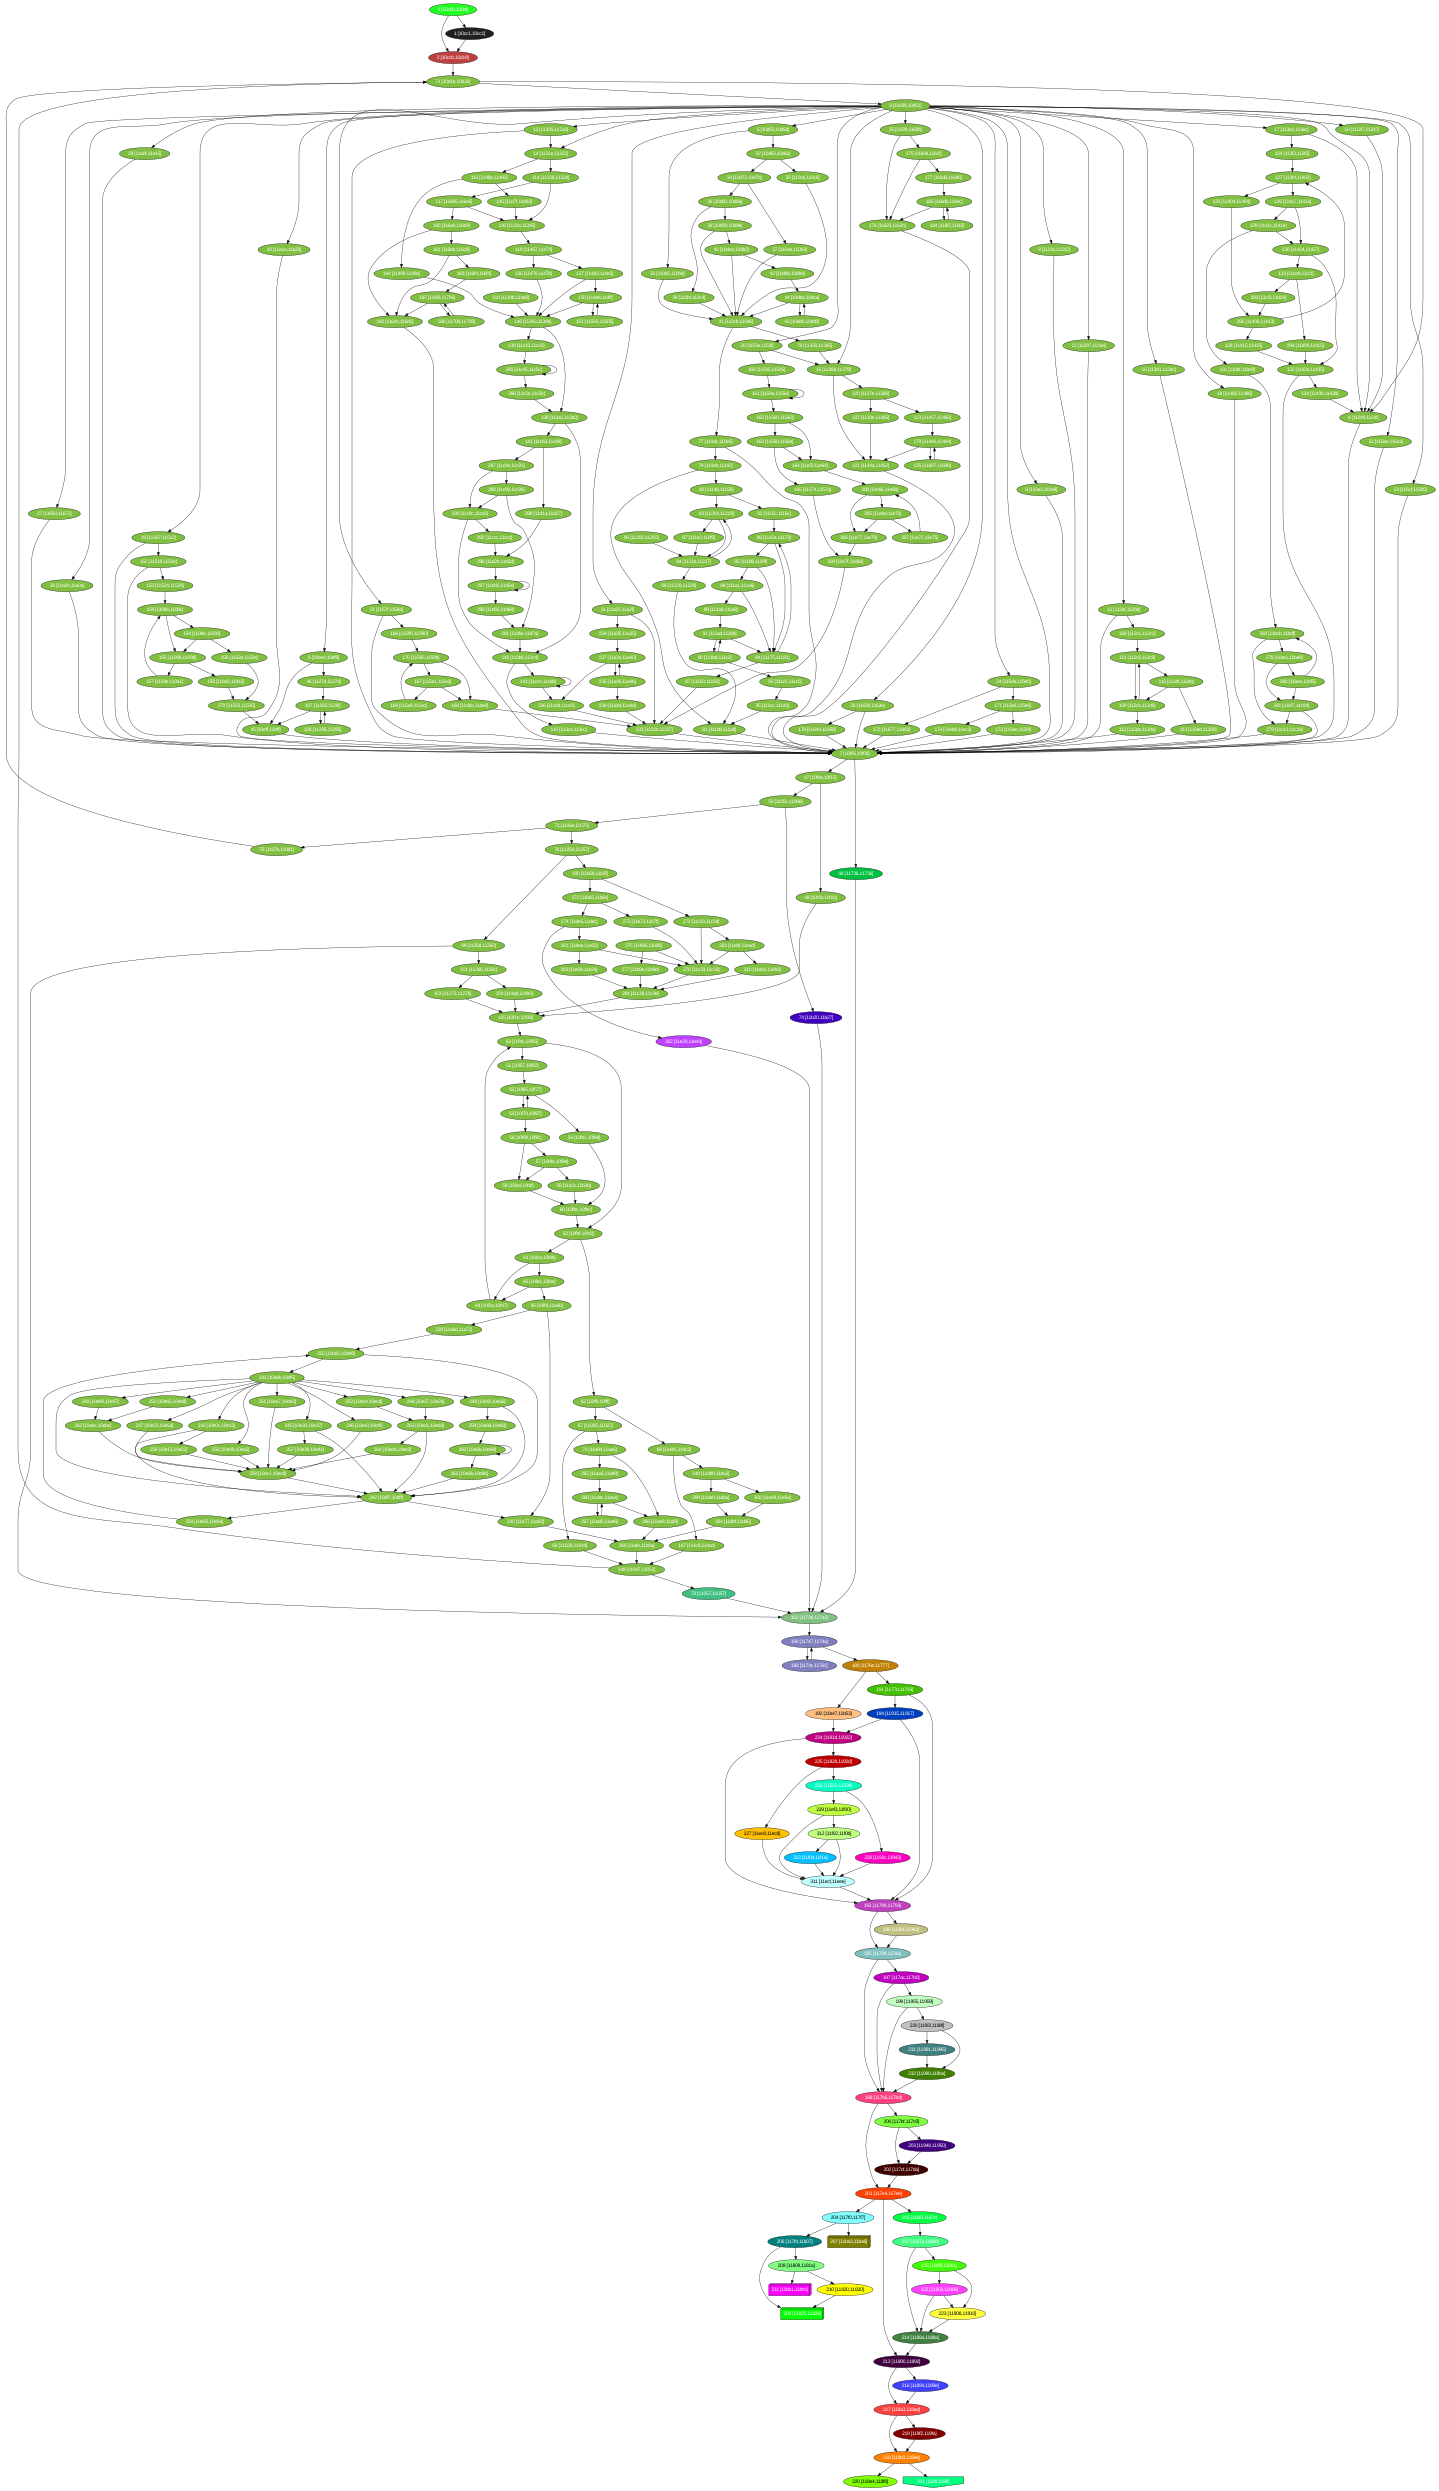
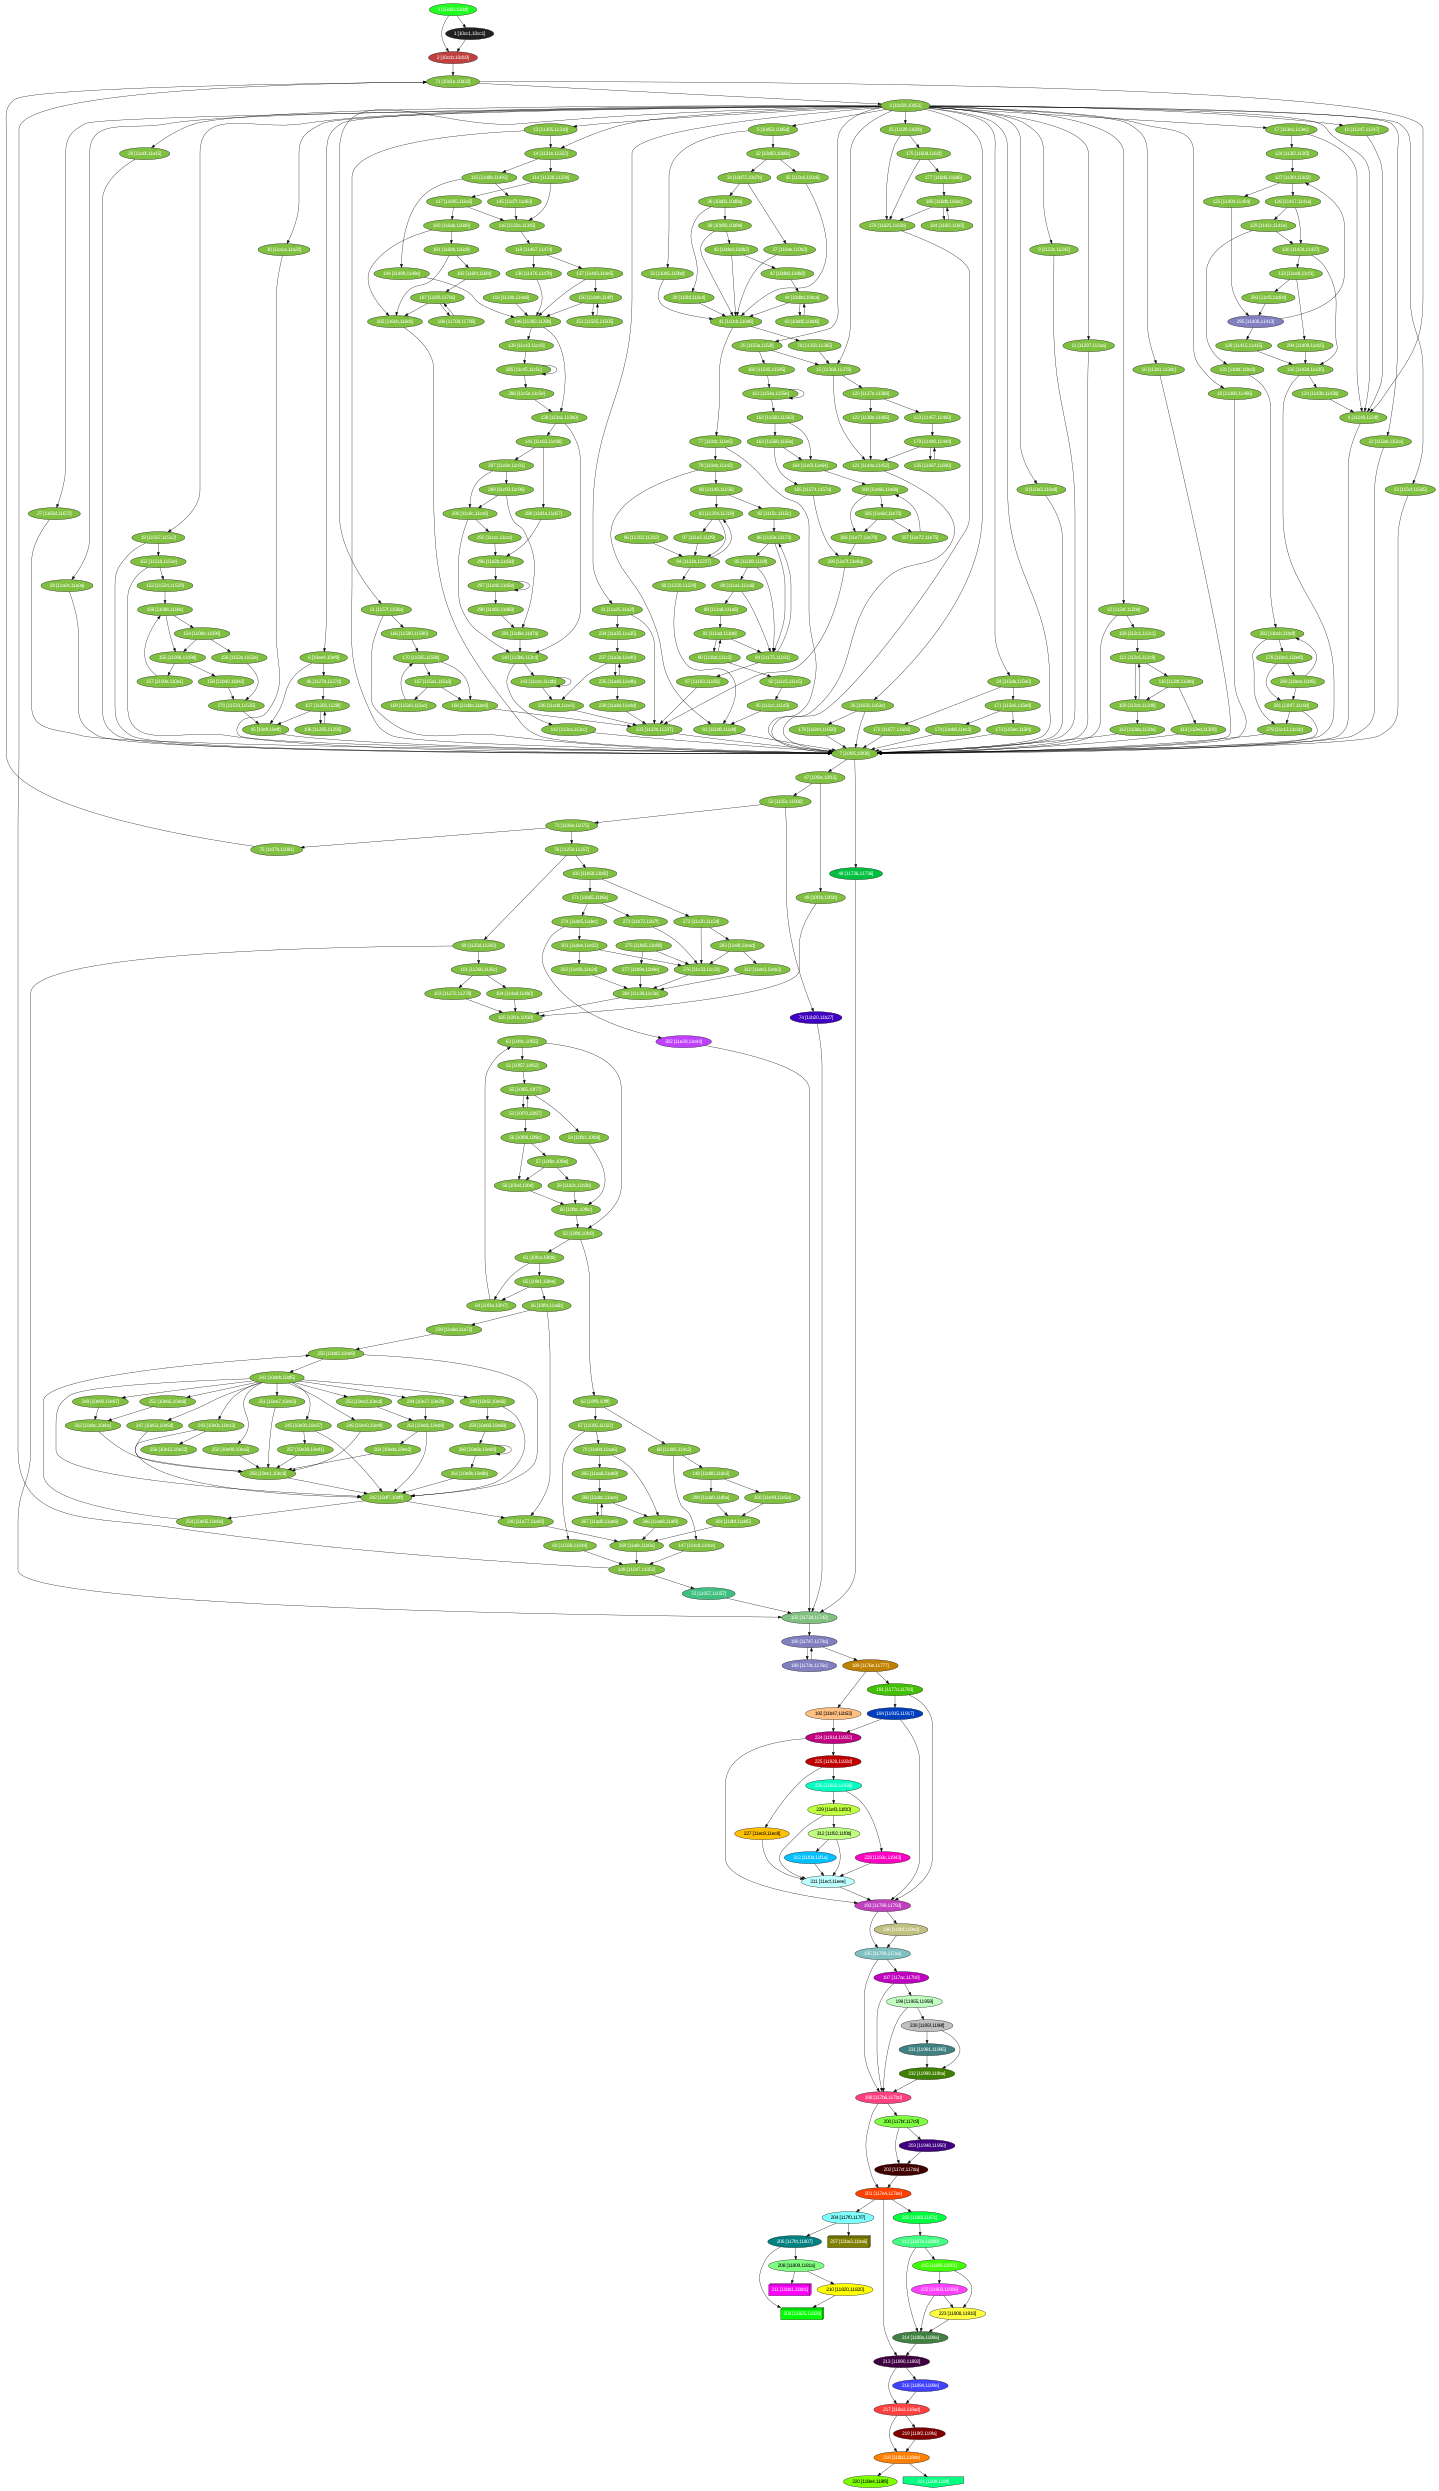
(1256, 322) -> (1256, 322)
(518, 1028) -> none
(217, 1461) -> none
